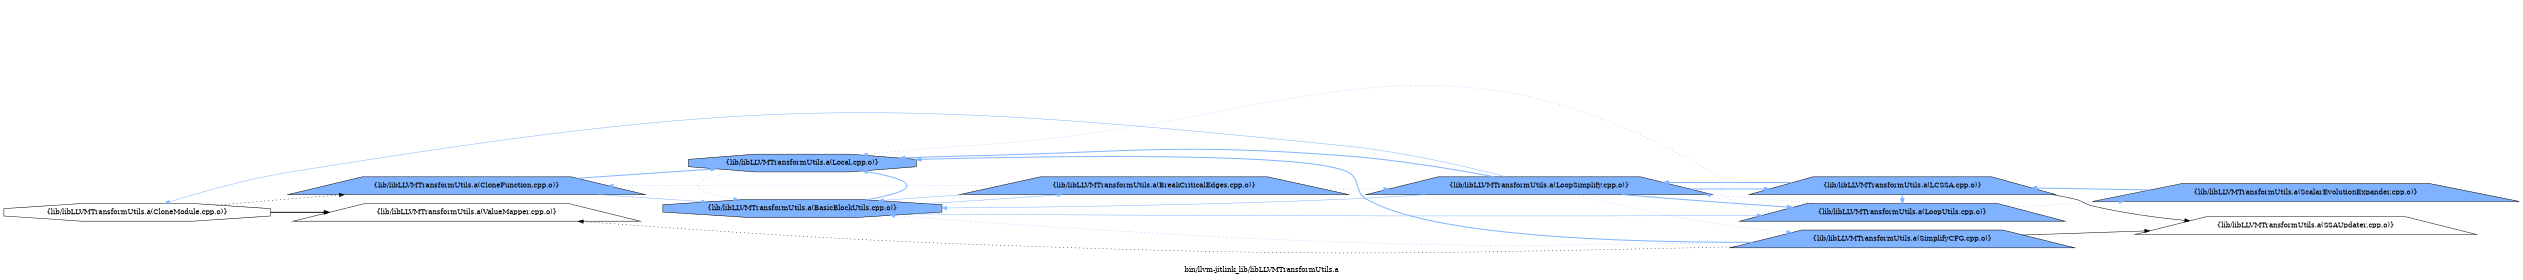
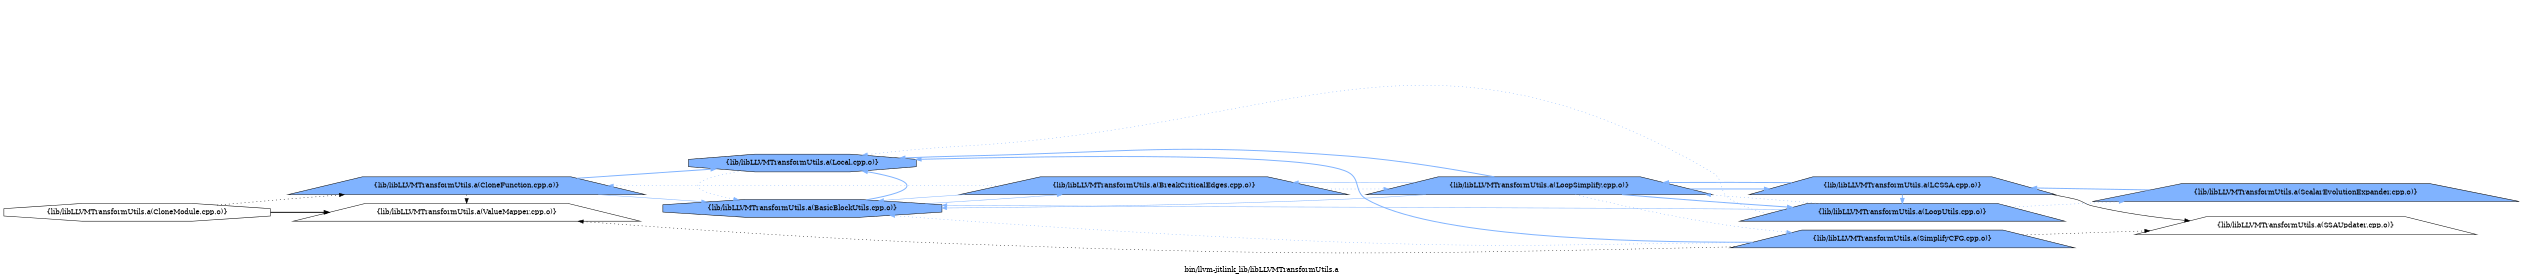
(836, 113) -> (1360, 182)
none -> (467, 197)
(1335, 216) -> (1366, 207)
(2084, 233) -> (2084, 233)
